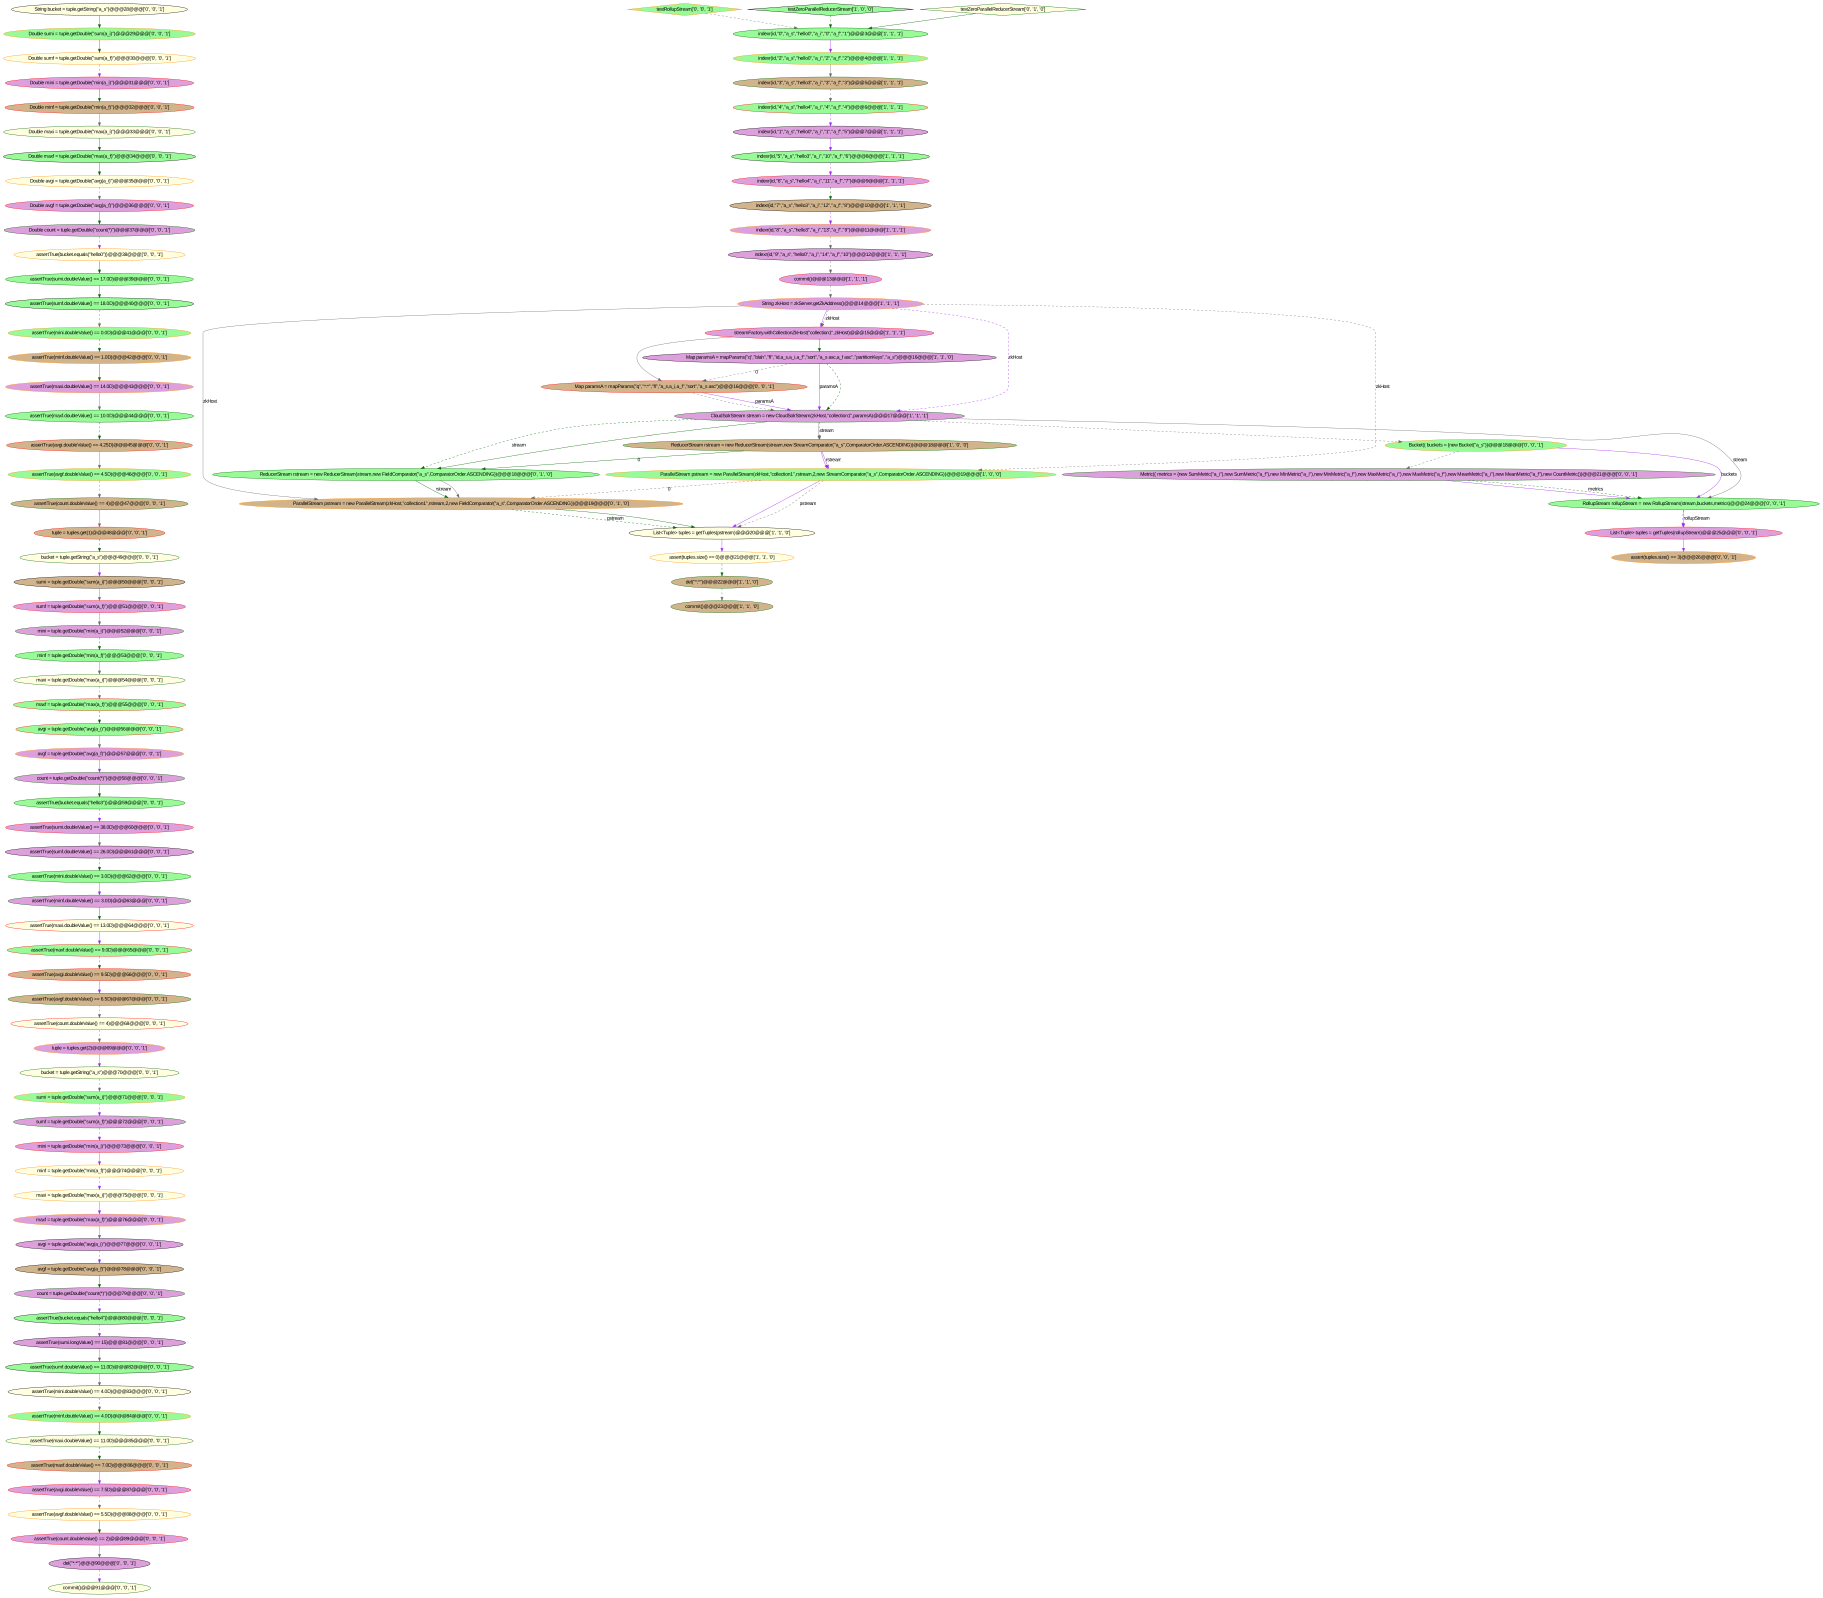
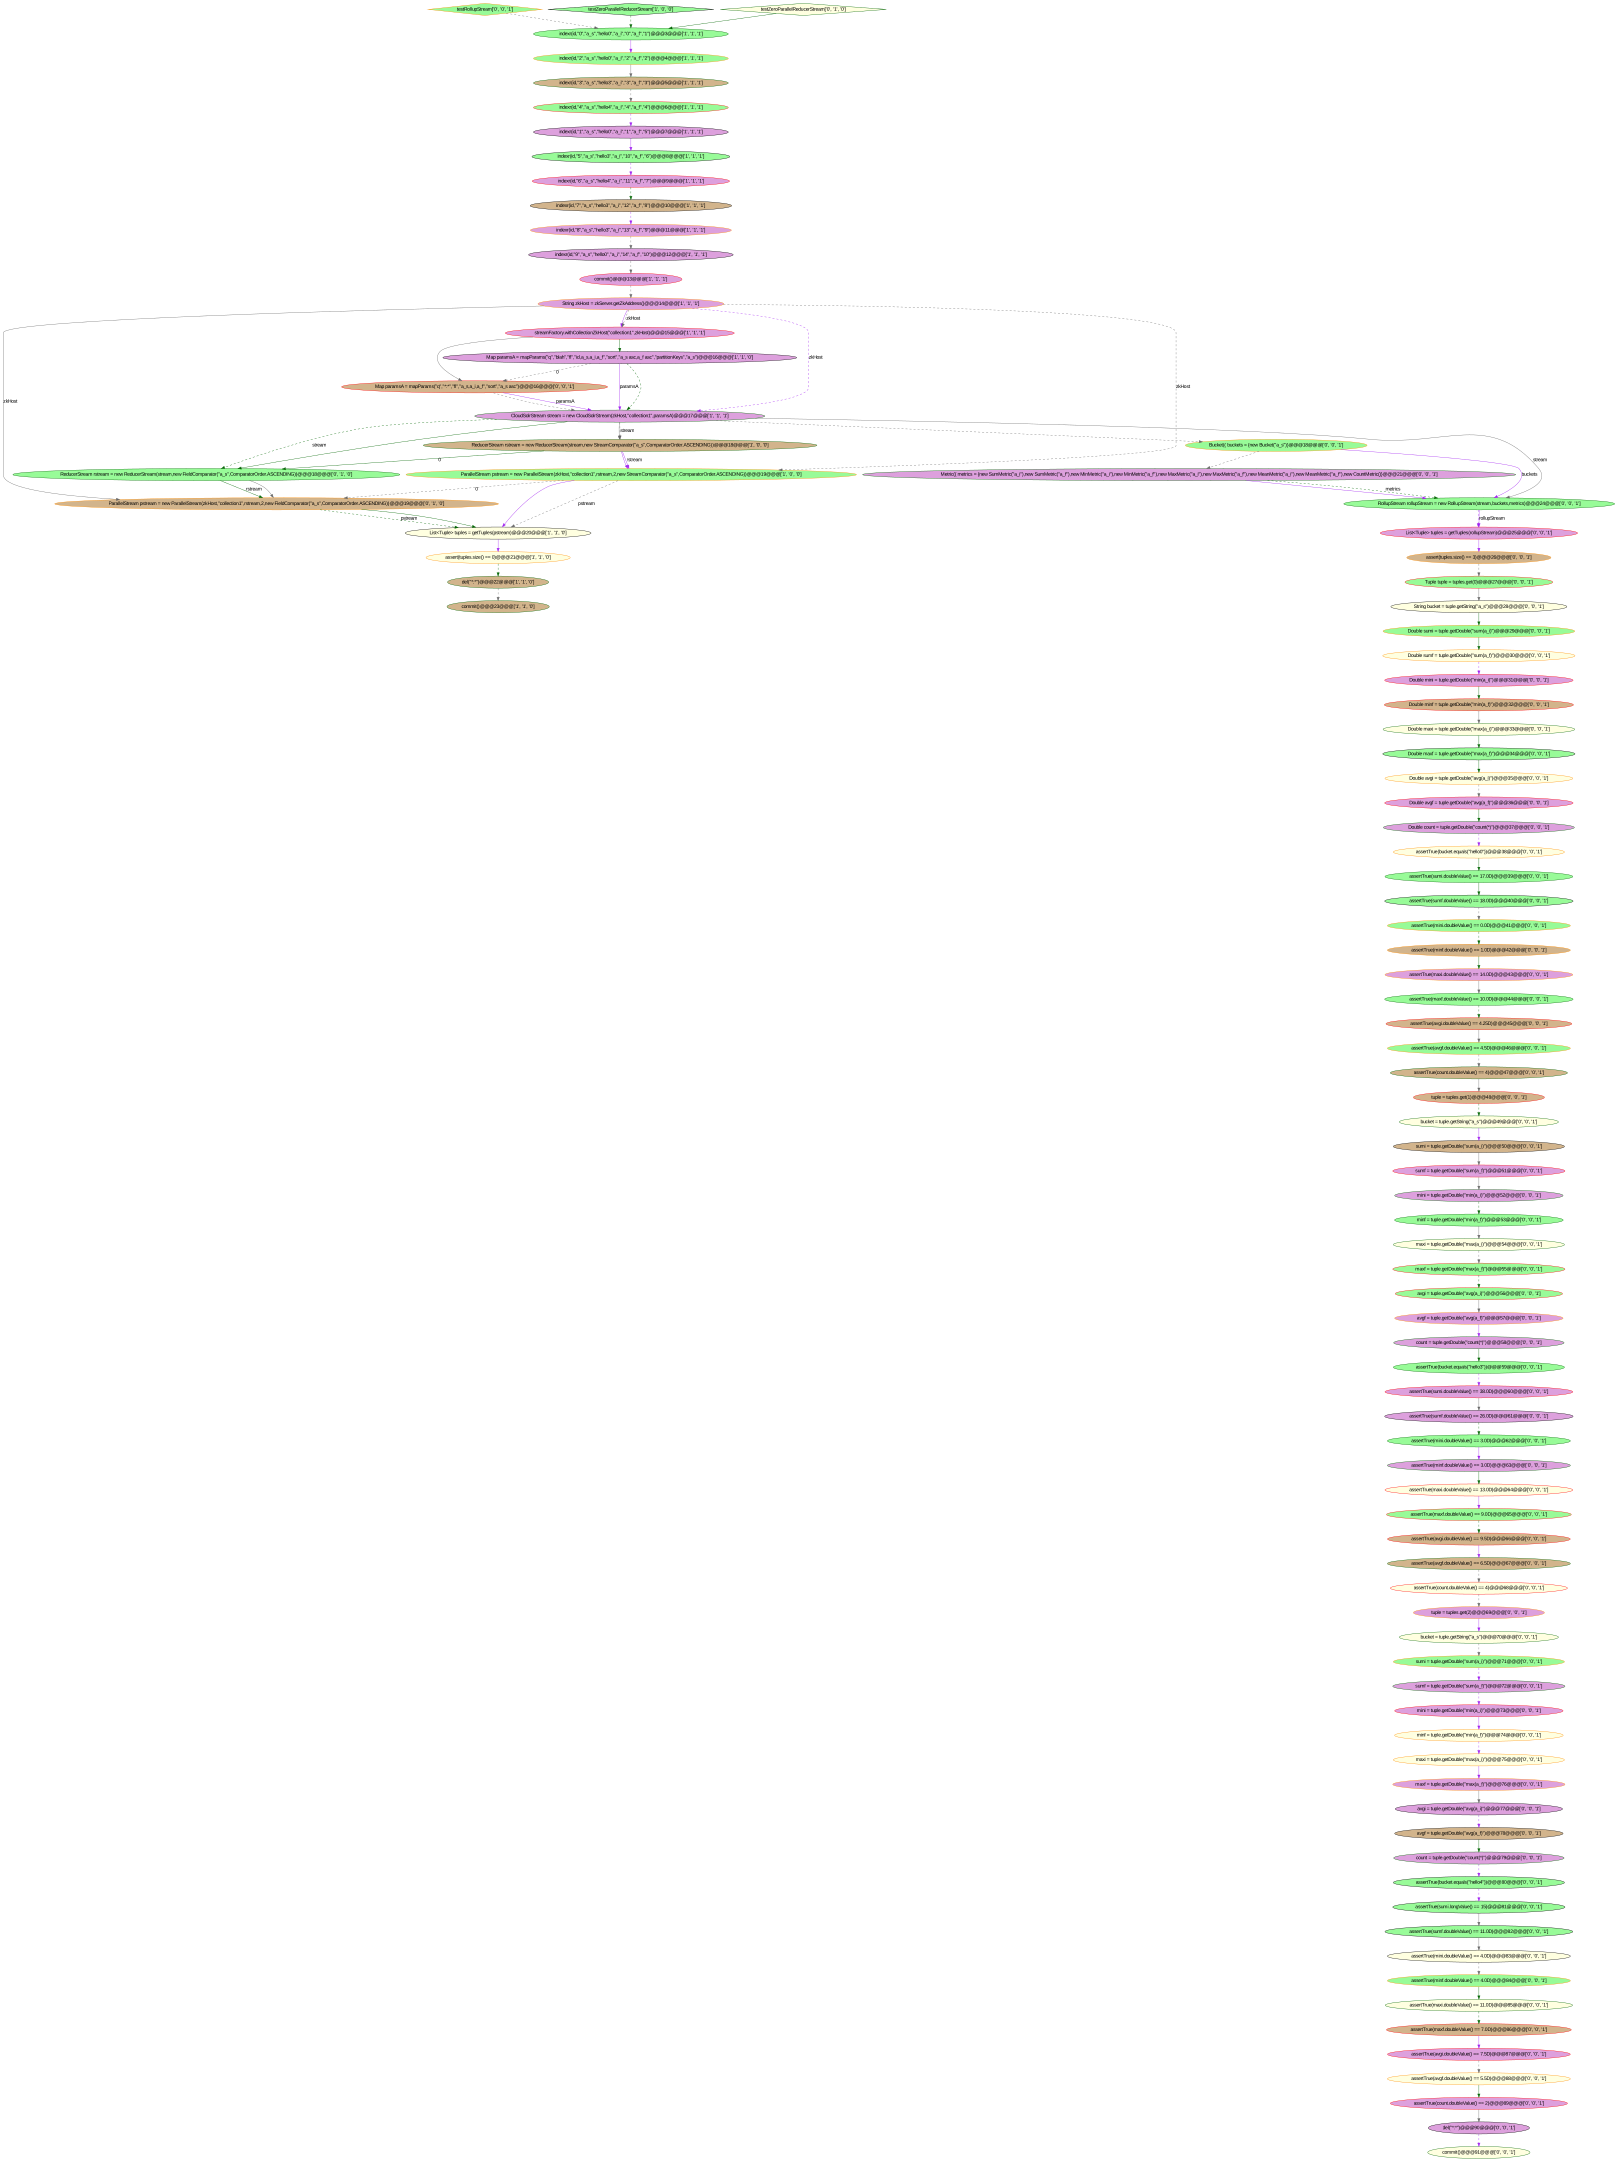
none -> (1479, 582)
(99, 1343) -> (1479, 1907)
